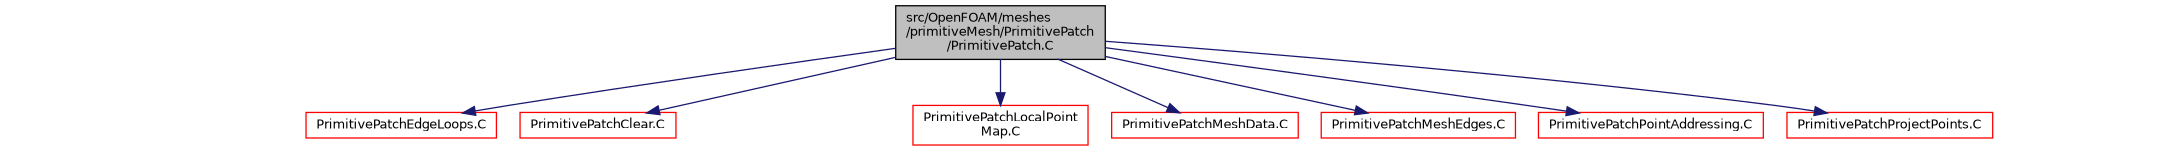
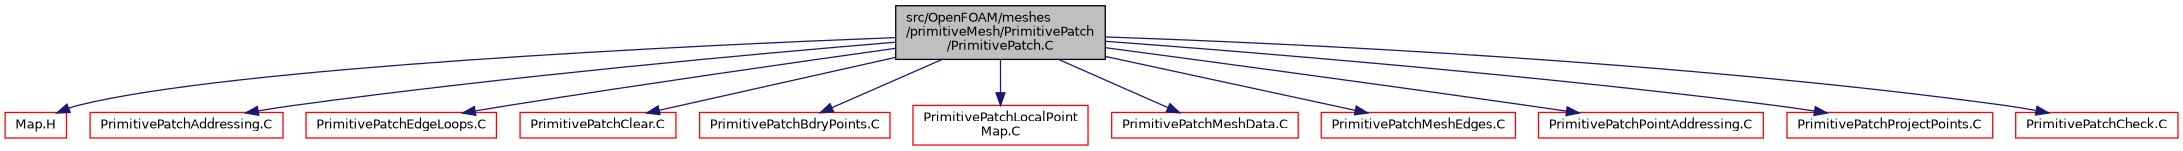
none -> (36, 125)
none -> (187, 125)
none -> (795, 125)
none -> (2097, 125)
